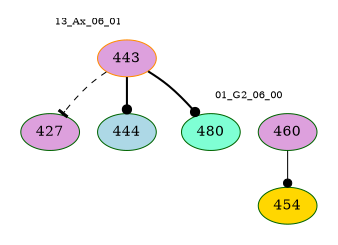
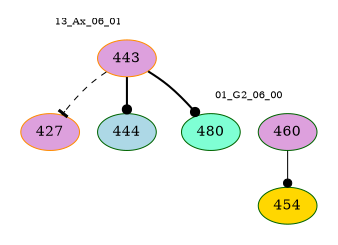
(50, 132) -> (50, 132)
